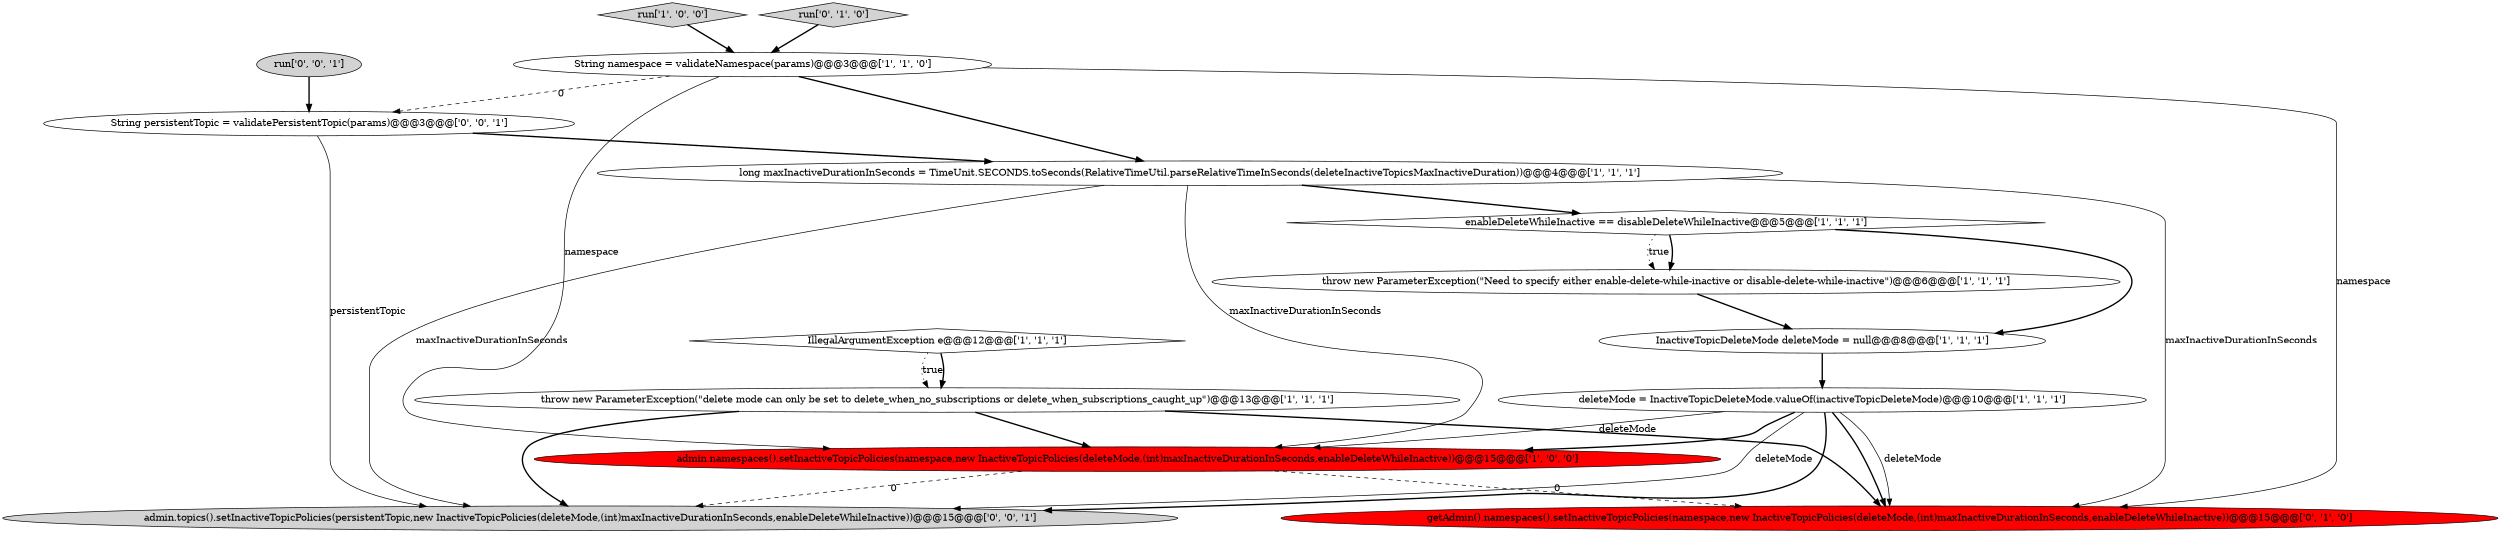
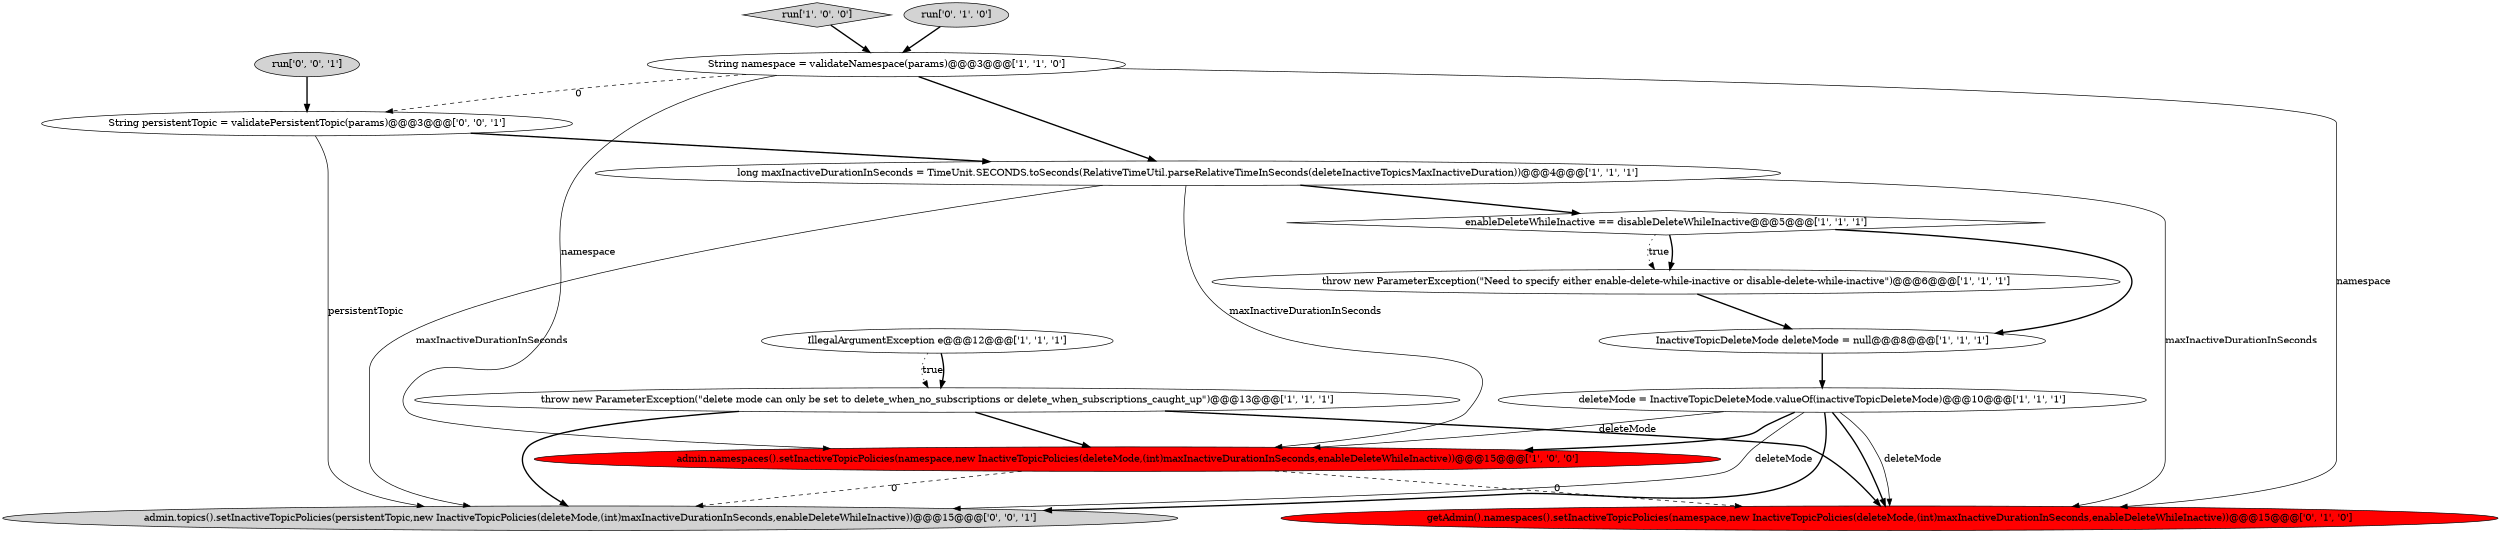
(833, 15) -> (956, 15)
(937, 341) -> (937, 341)
